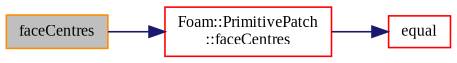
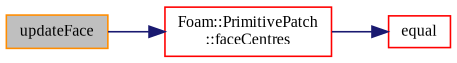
(57, 32) -> (57, 32)
